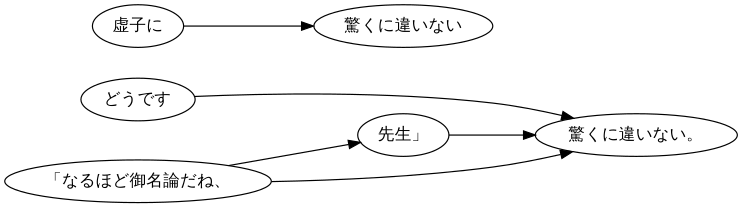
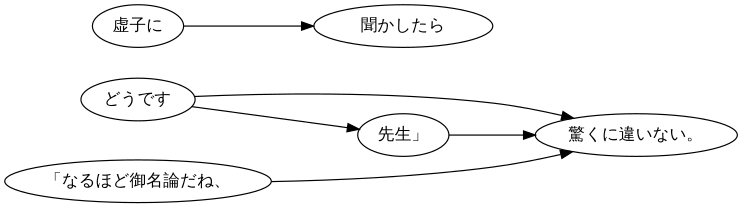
(403, 26) -> (403, 26)
(289, 155) -> (270, 117)
